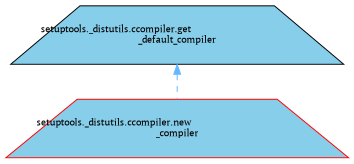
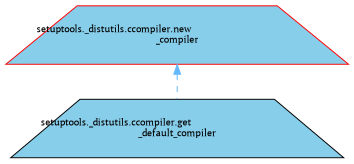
(177, 87) -> (177, 87)
